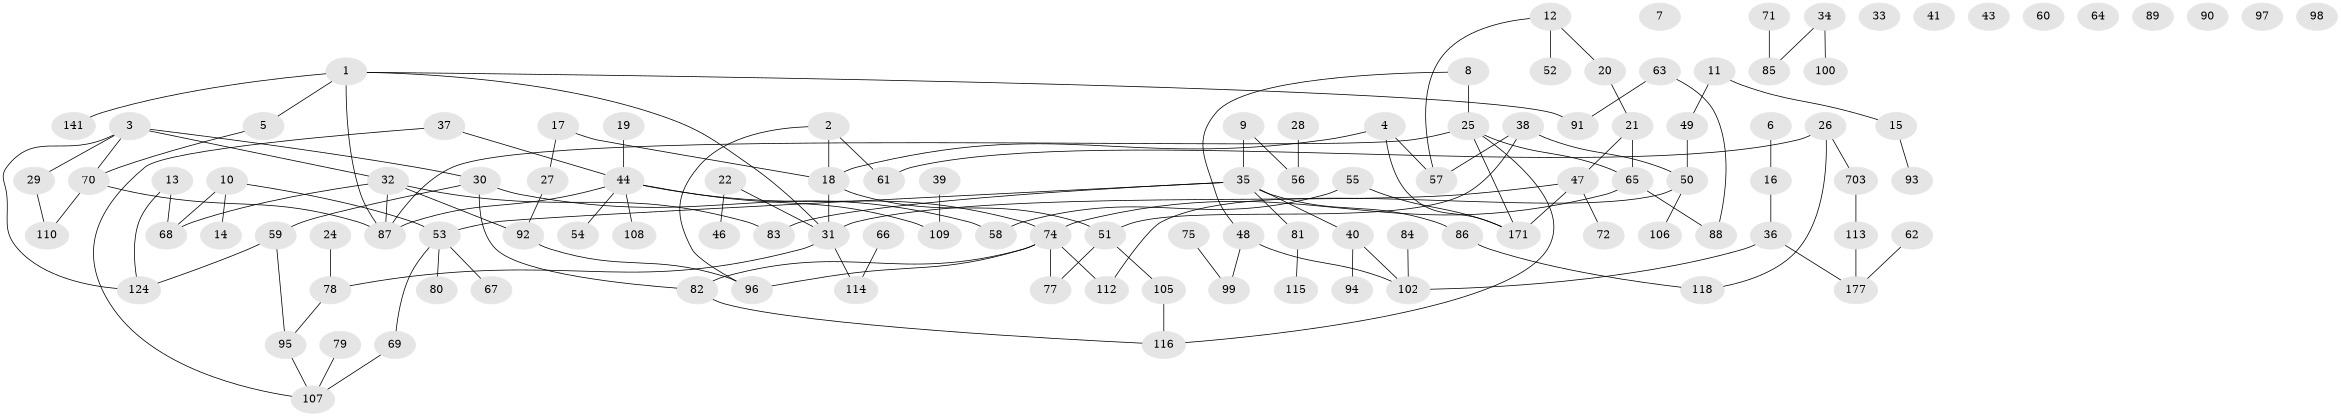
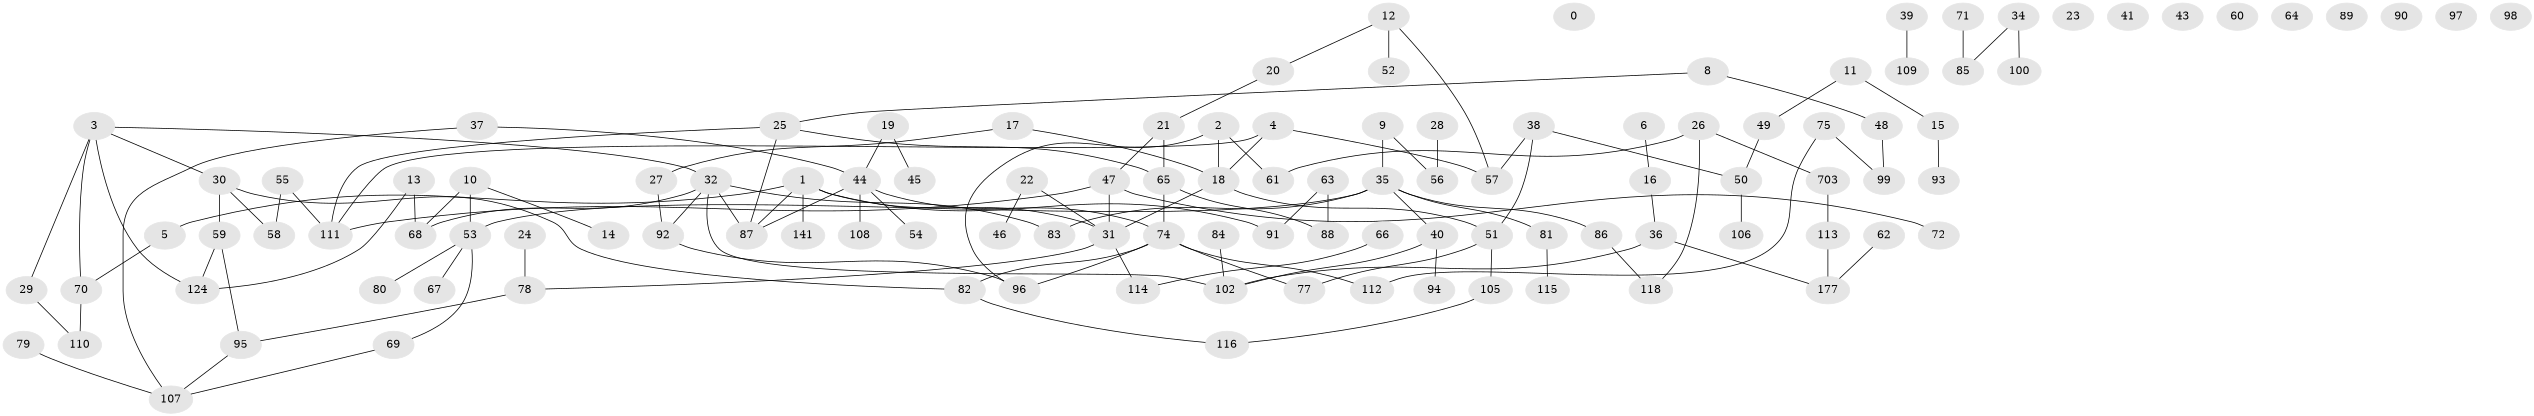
(1660, 17) -> (1574, 17)
(1879, 17) -> (2073, 17)
none -> (915, 181)
(1468, 201) -> (1655, 274)
(239, 204) -> none
(840, 207) -> none
(1519, 236) -> (330, 236)
(1325, 263) -> (946, 273)
(1443, 303) -> none
